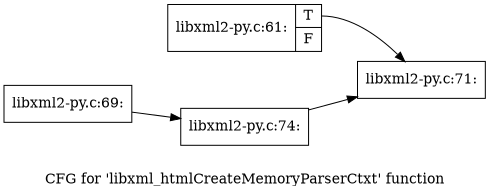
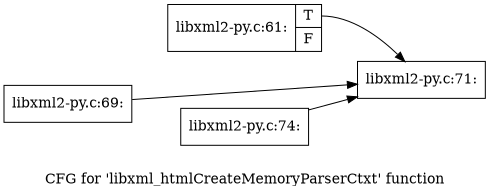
(151, 115) -> (240, 92)
